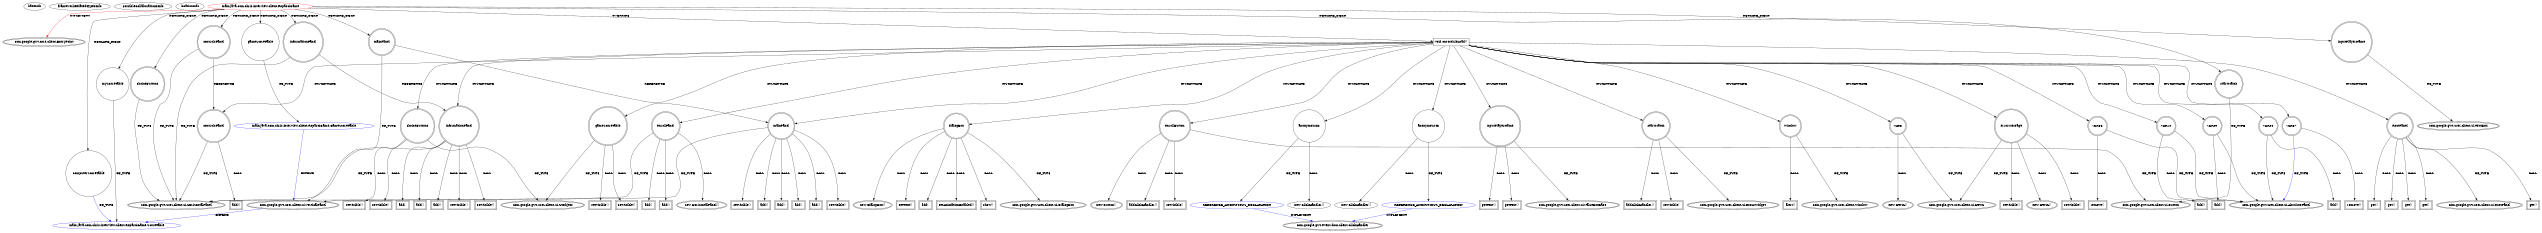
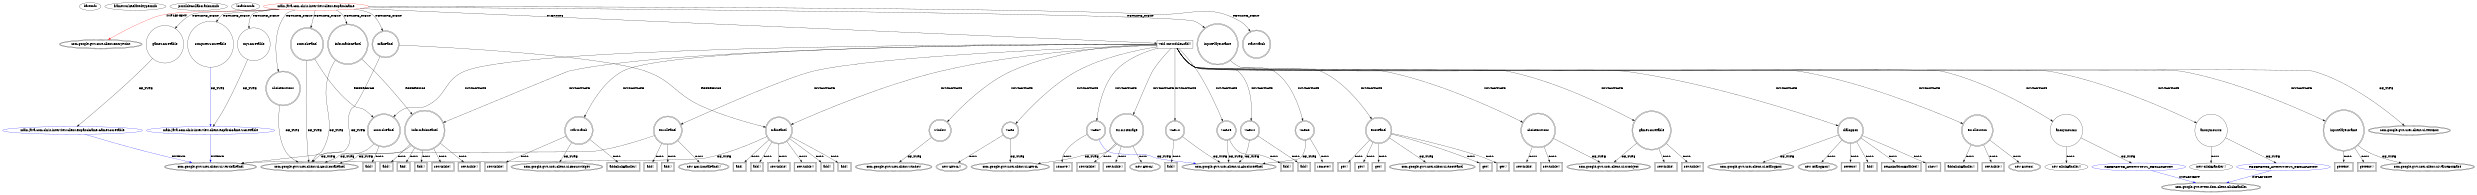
(1790, 205) -> none
(2151, 205) -> none
(205, 215) -> (211, 147)
